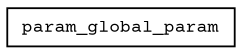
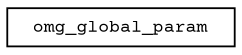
(121, 27) -> (121, 27)
